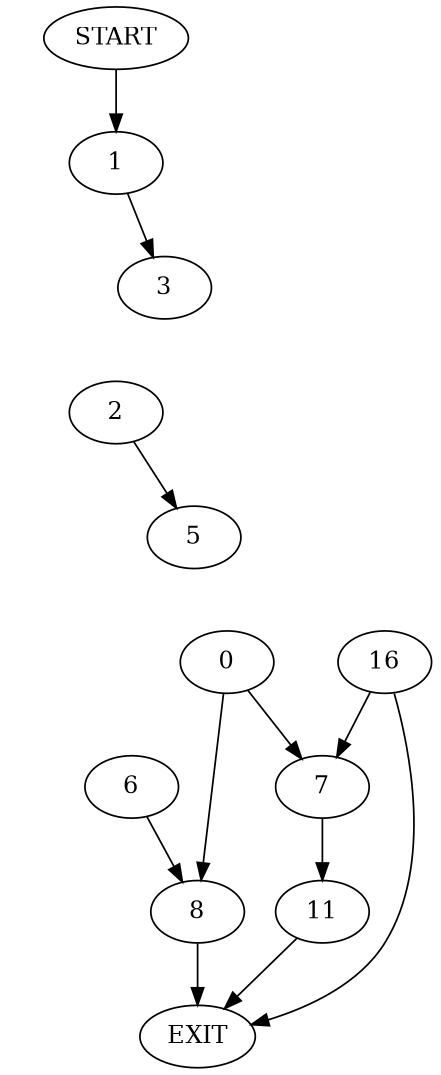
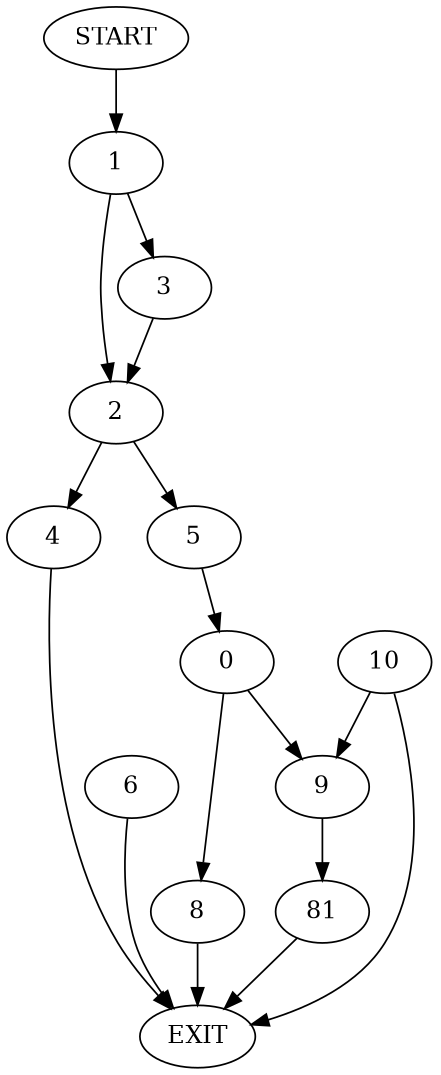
none -> (101, 279)
none -> (144, 342)
none -> (54, 537)
none -> (208, 591)
(385, 662) -> (385, 662)
(322, 787) -> (322, 787)
(160, 842) -> (128, 910)
(322, 912) -> (322, 912)
